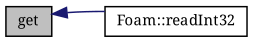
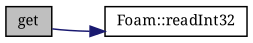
(86, 12) -> (71, 31)
